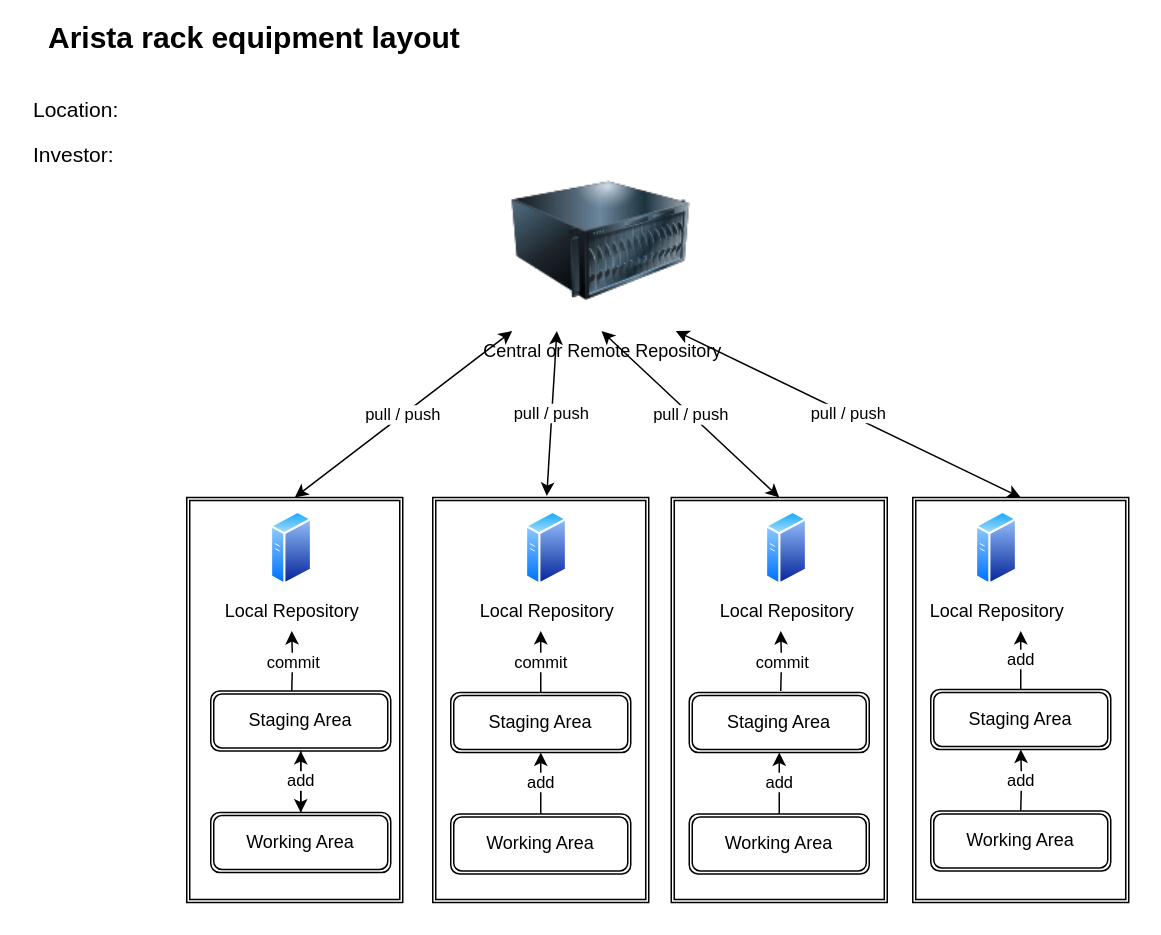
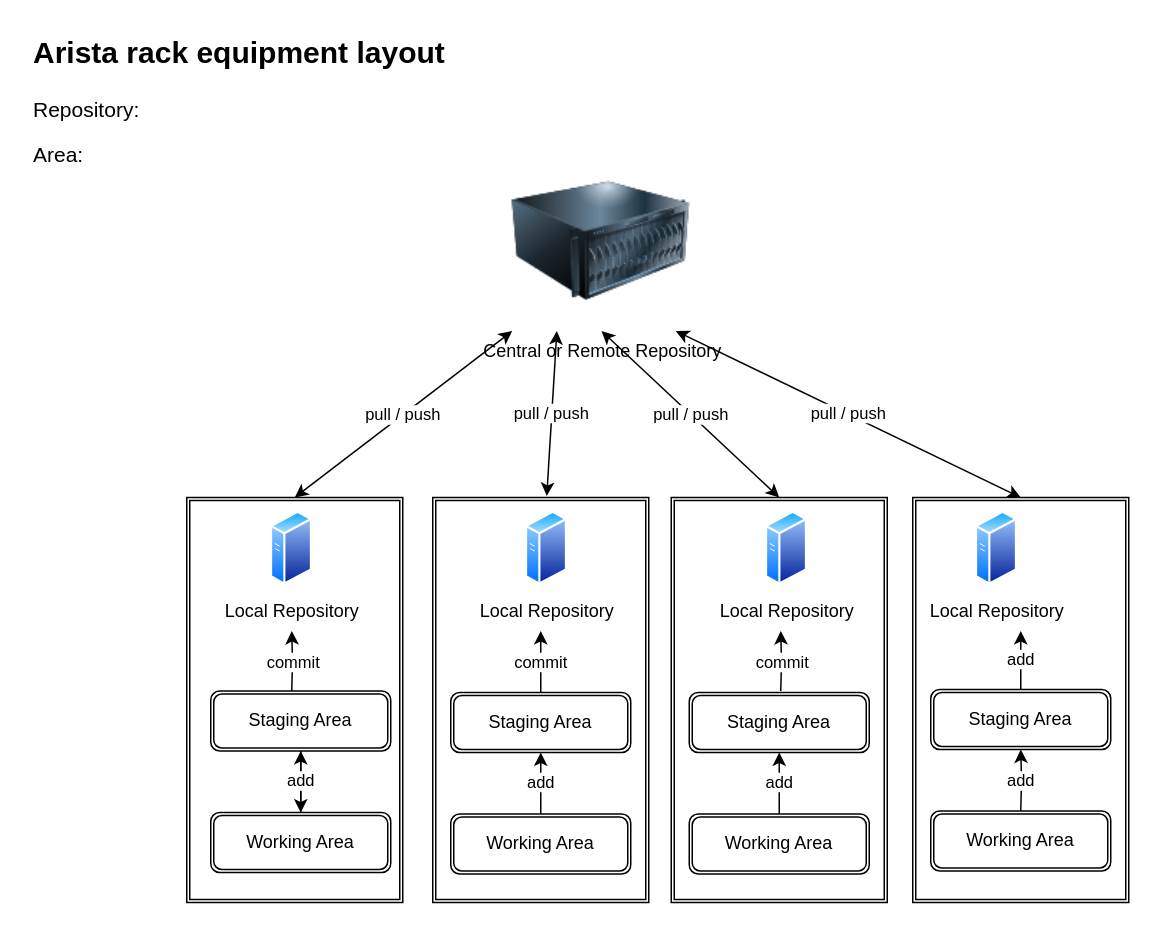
(481, 38) -> (466, 53)
(81, 110) -> (93, 110)
(84, 155) -> (60, 155)
